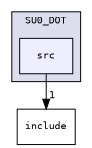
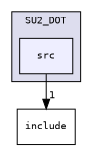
(46, 21) -> (46, 21)
